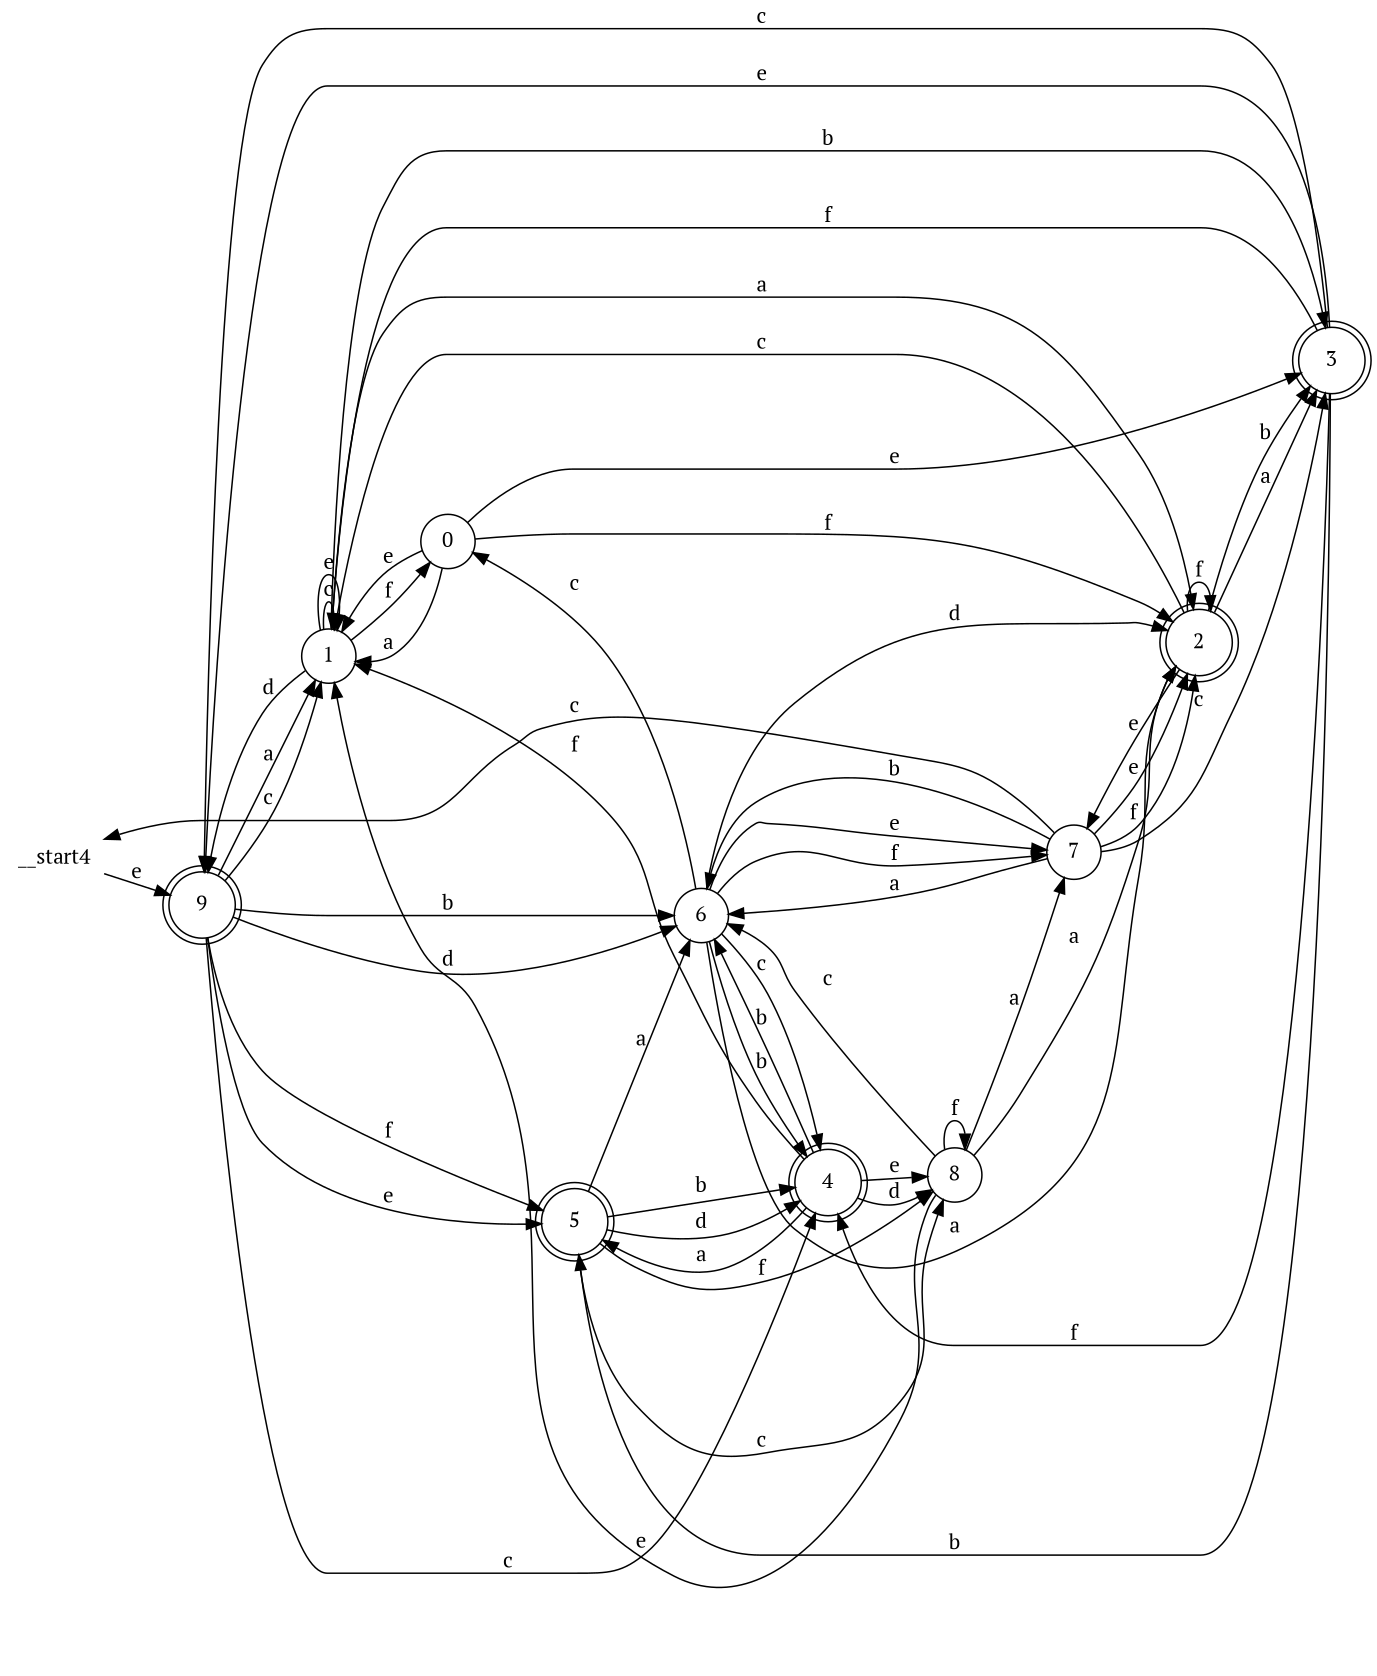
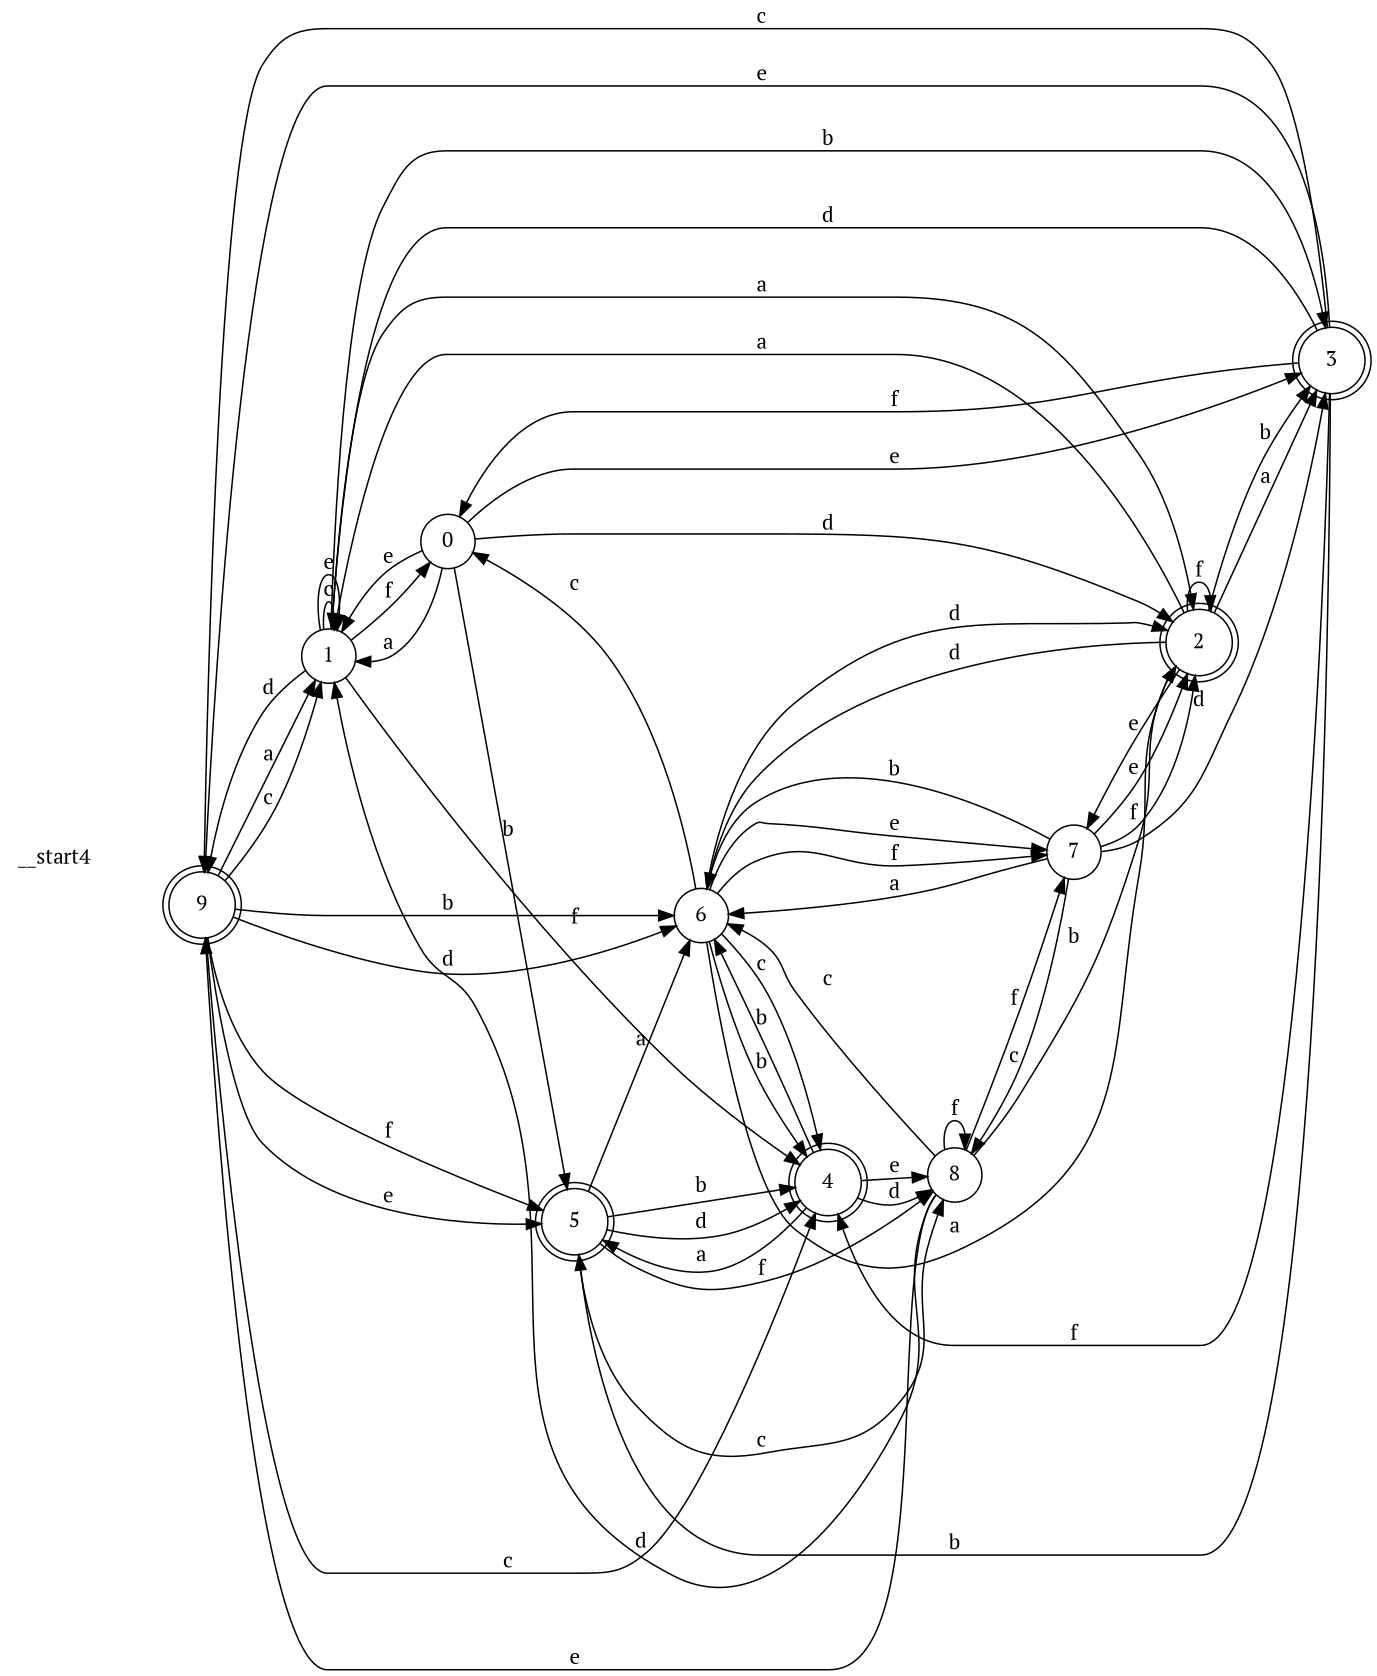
(828, 216) -> (828, 216)
(762, 343) -> (762, 343)
none -> (864, 412)
(828, 524) -> (828, 524)
none -> (897, 690)
(1199, 701) -> (1199, 701)
(583, 720) -> (1038, 1015)
(641, 863) -> (549, 934)
none -> (509, 871)
(130, 882) -> (463, 1670)
(1074, 937) -> (1074, 937)
(1014, 999) -> (1014, 999)
(641, 1542) -> (641, 1542)
